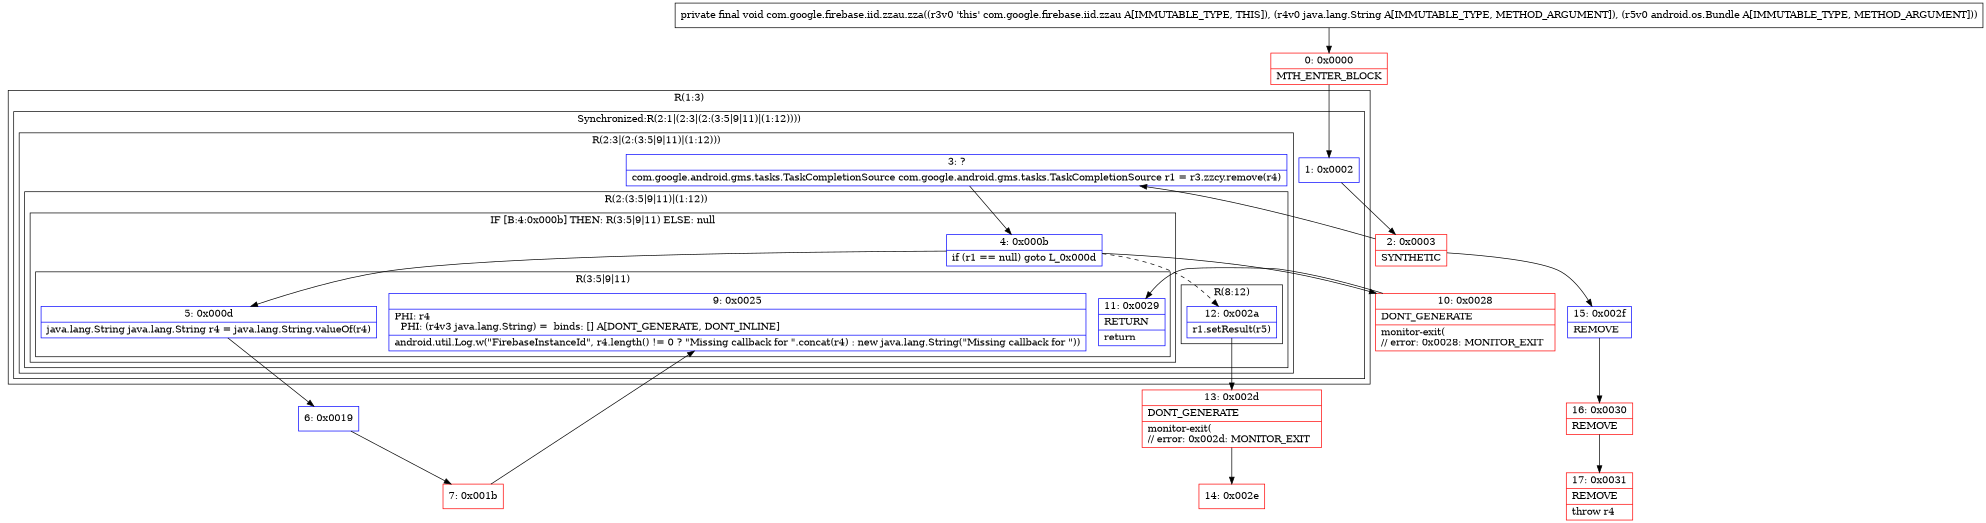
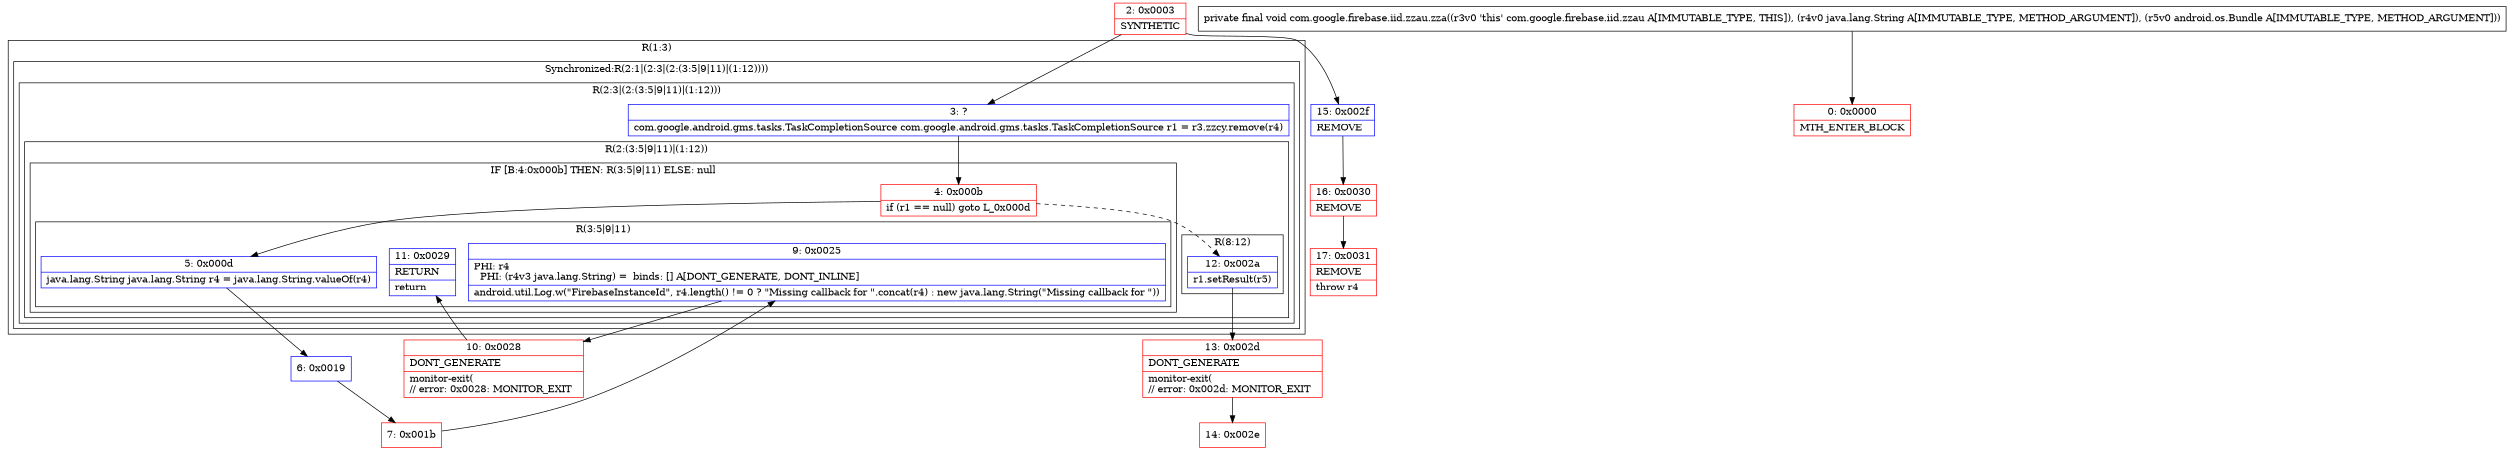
(1329, 170) -> none
(1024, 250) -> (959, 200)
(1224, 263) -> (656, 320)
